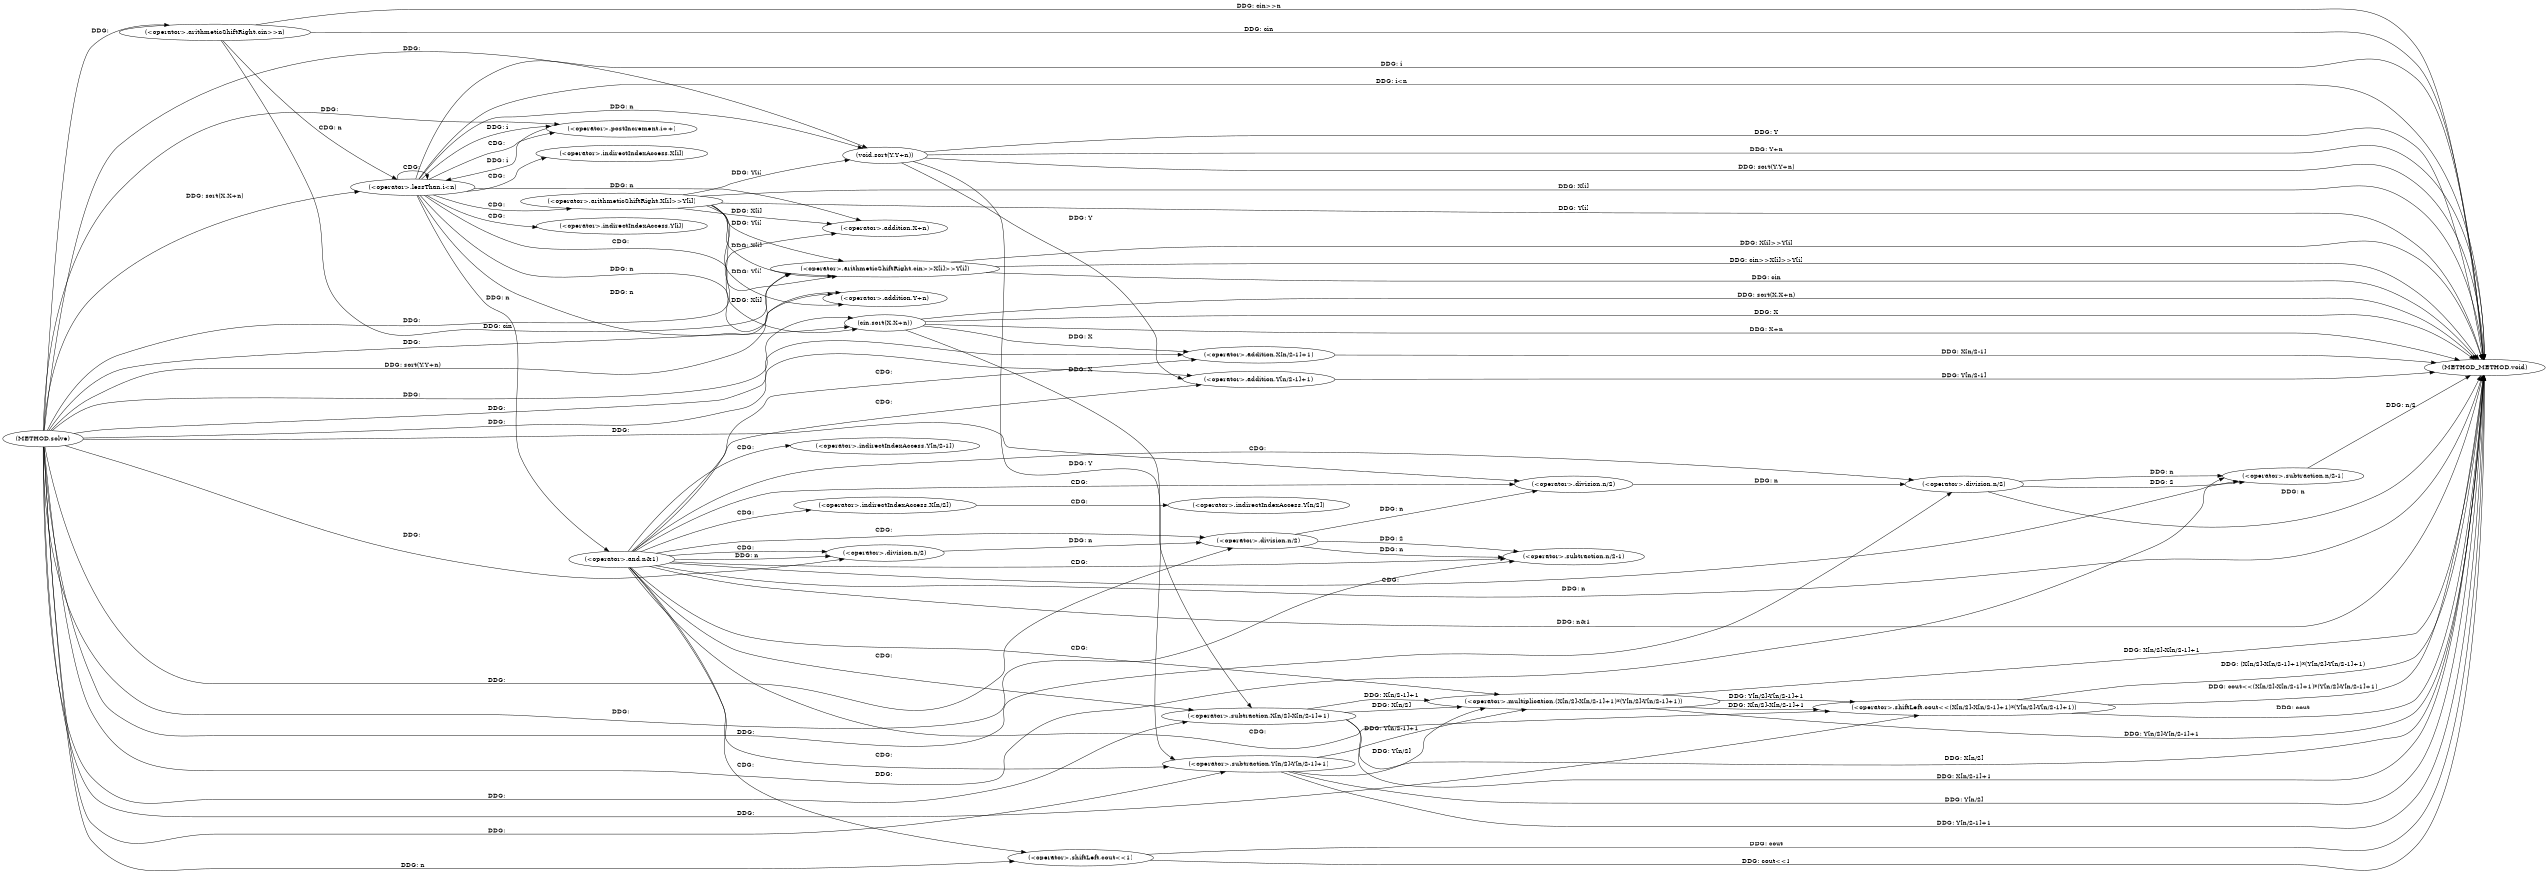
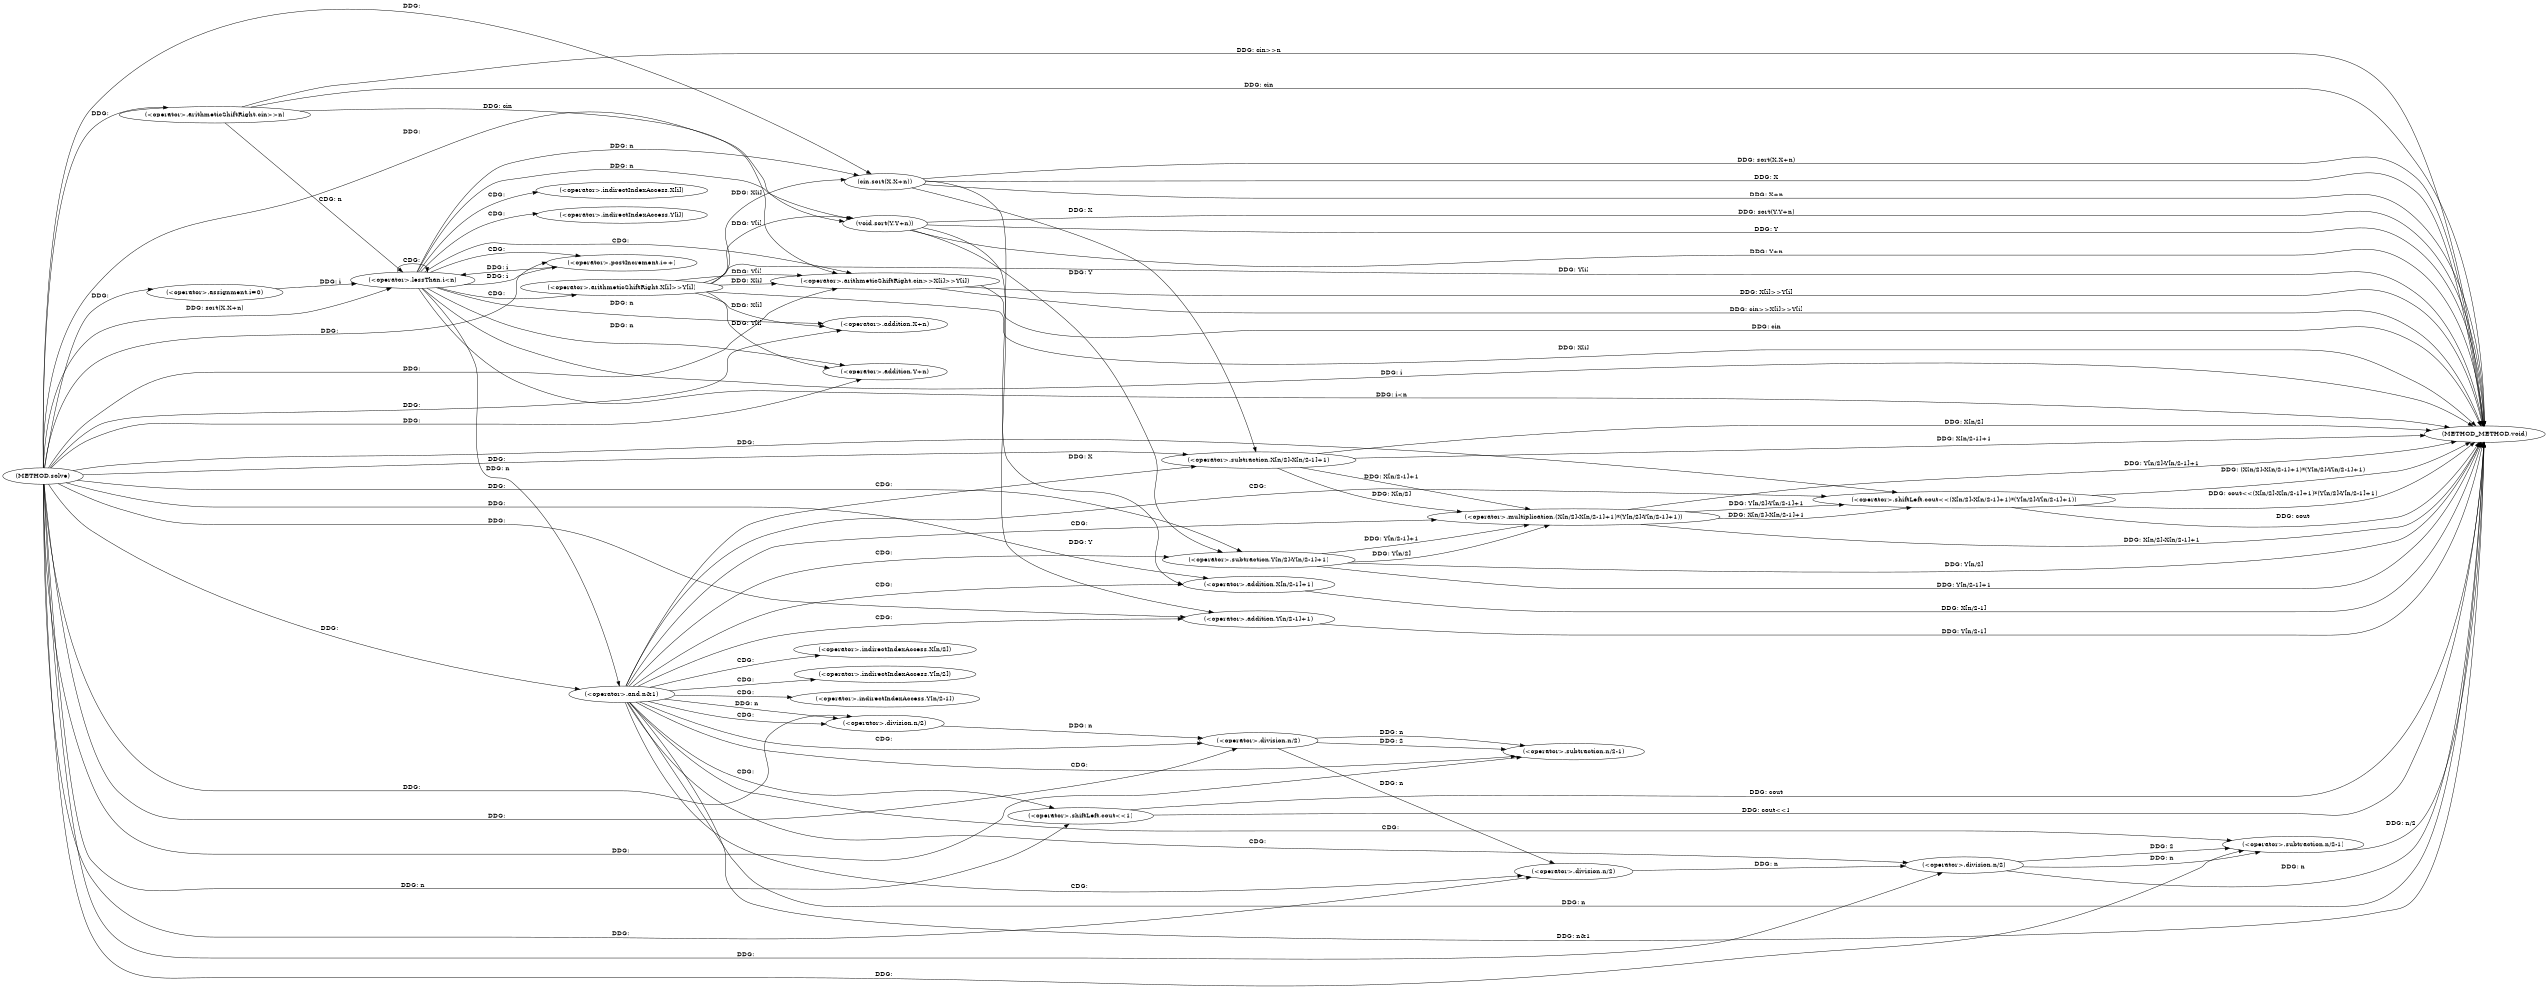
none -> (215, 292)
(413, 365) -> (413, 421)
(1070, 505) -> (740, 685)
none -> (295, 624)
